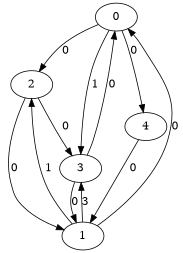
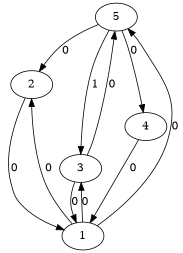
(116, 17) -> (116, 17)
(52, 124) -> none
(49, 168) -> (49, 168)
(85, 202) -> (85, 202)
